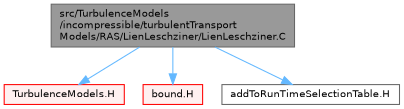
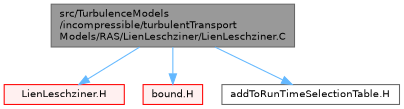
(64, 95) -> (64, 95)
